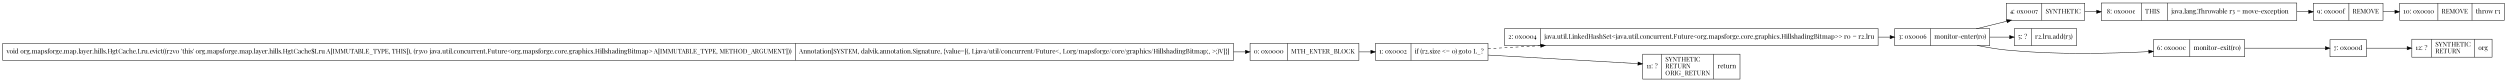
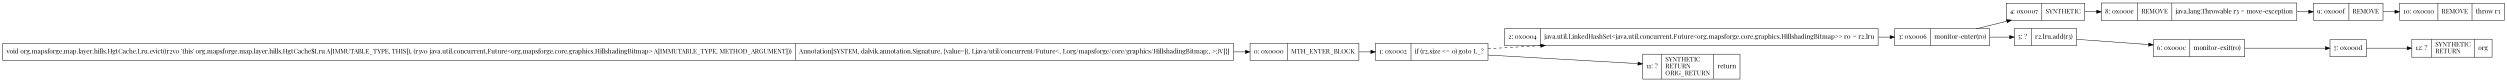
(2152, 12) -> (2155, 12)
(2063, 53) -> (2113, 42)
